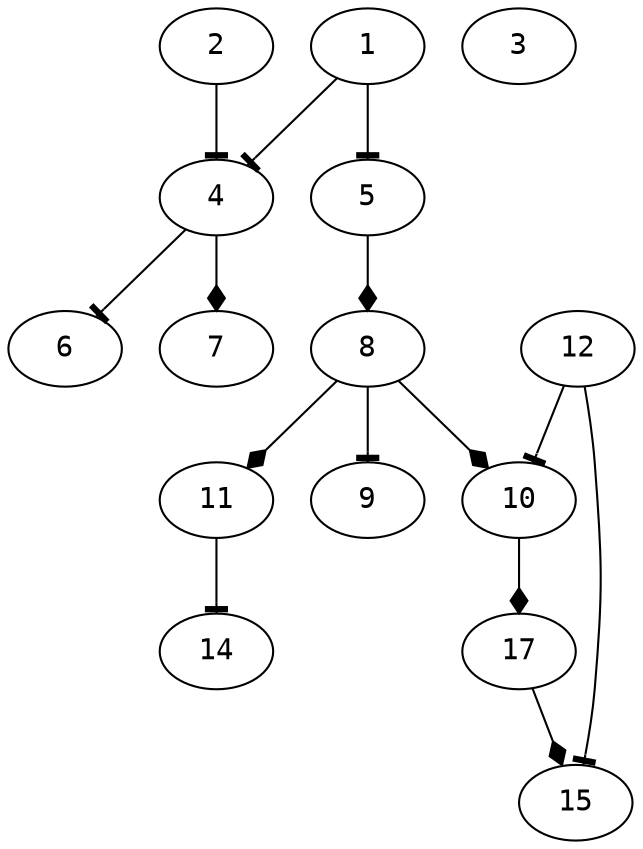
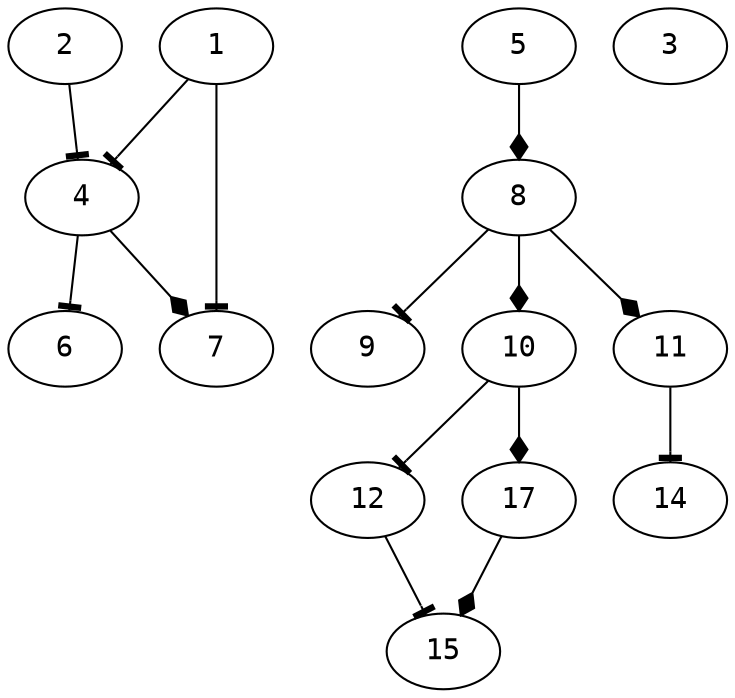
(368, 117) -> (216, 192)
(550, 419) -> (447, 421)
